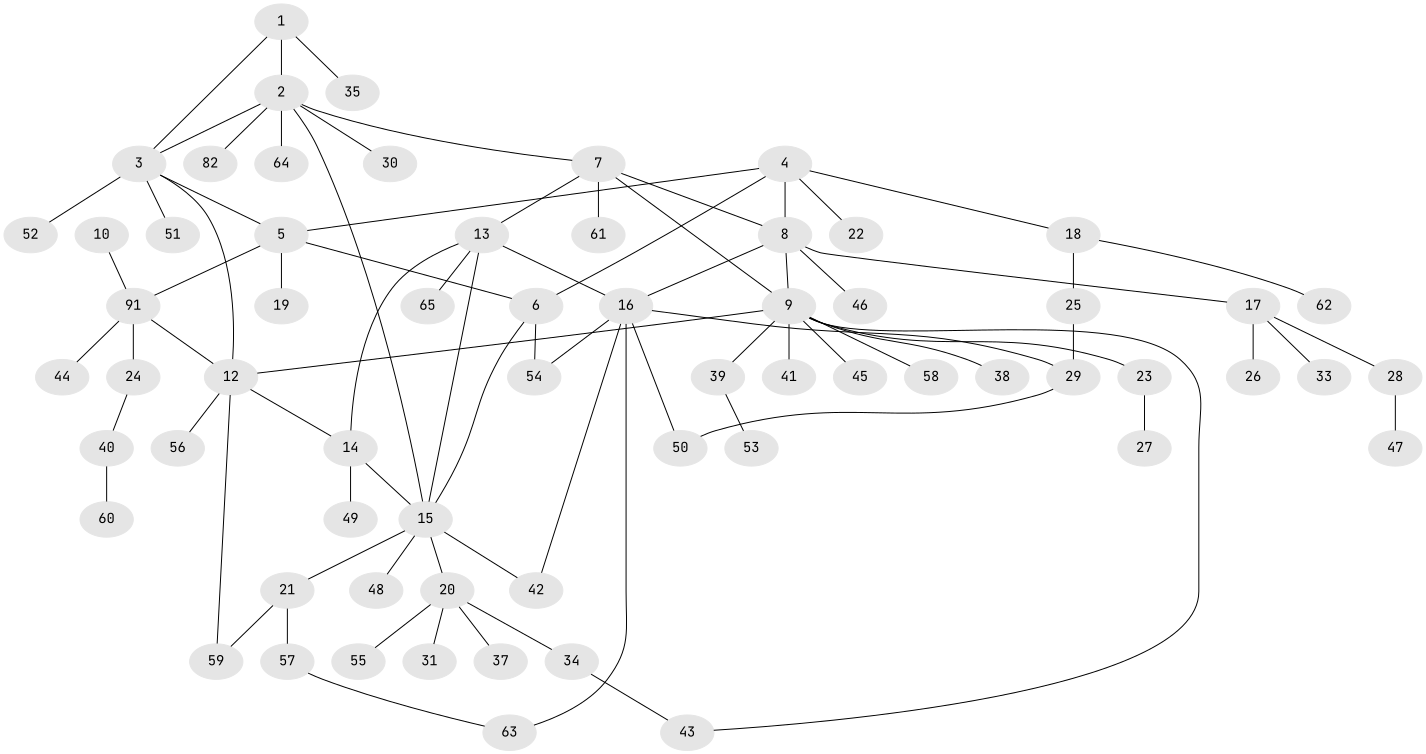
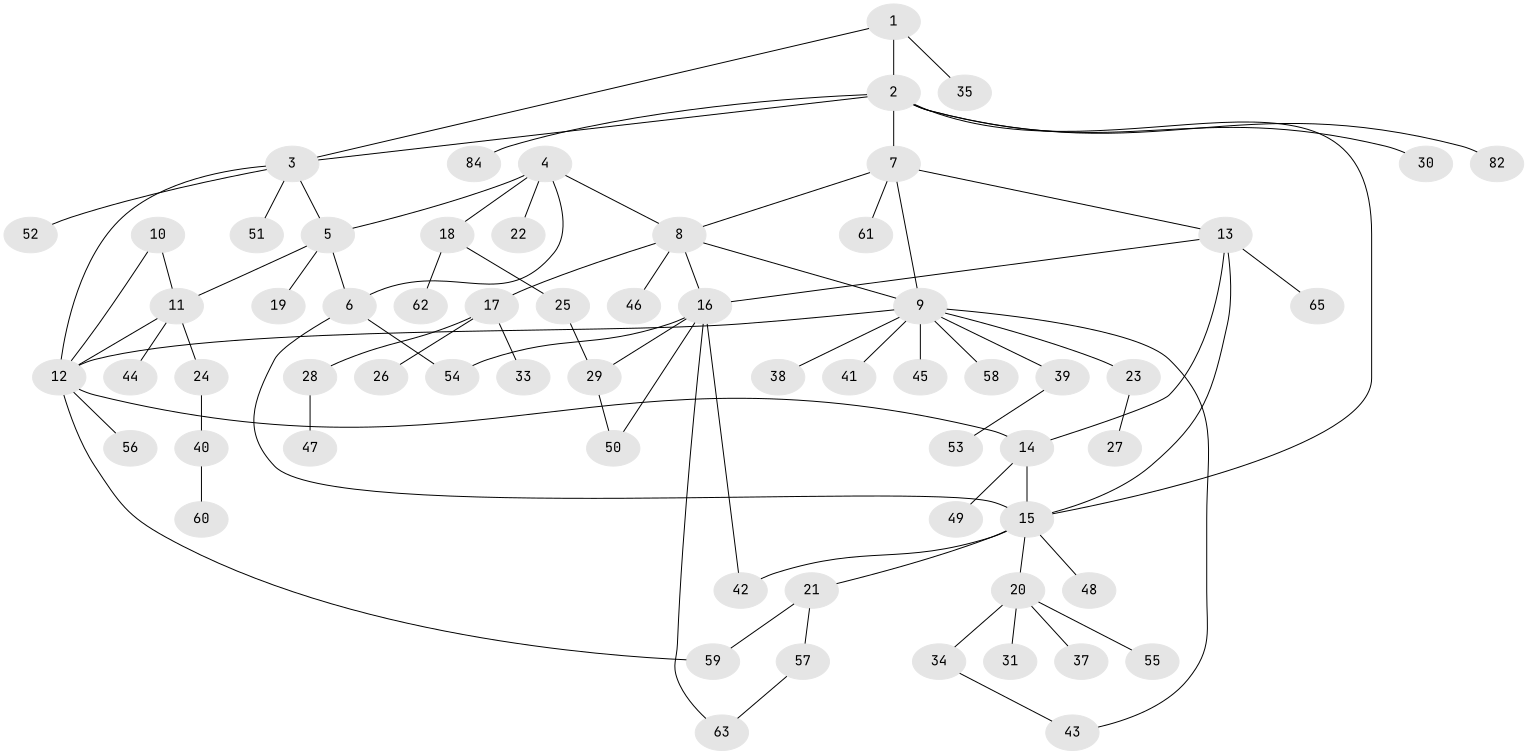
(281, 164) -> (474, 164)
(133, 306) -> (177, 306)
none -> (111, 307)
